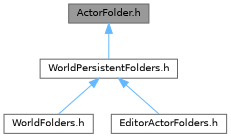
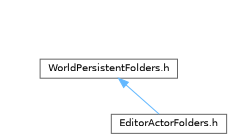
(109, 14) -> none
(49, 124) -> none
